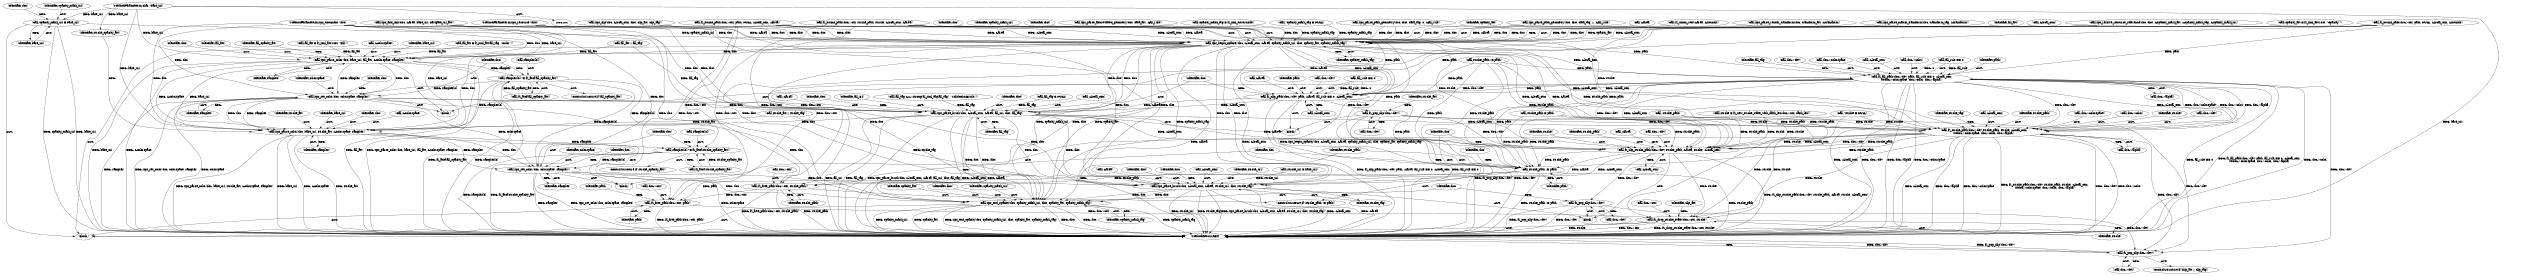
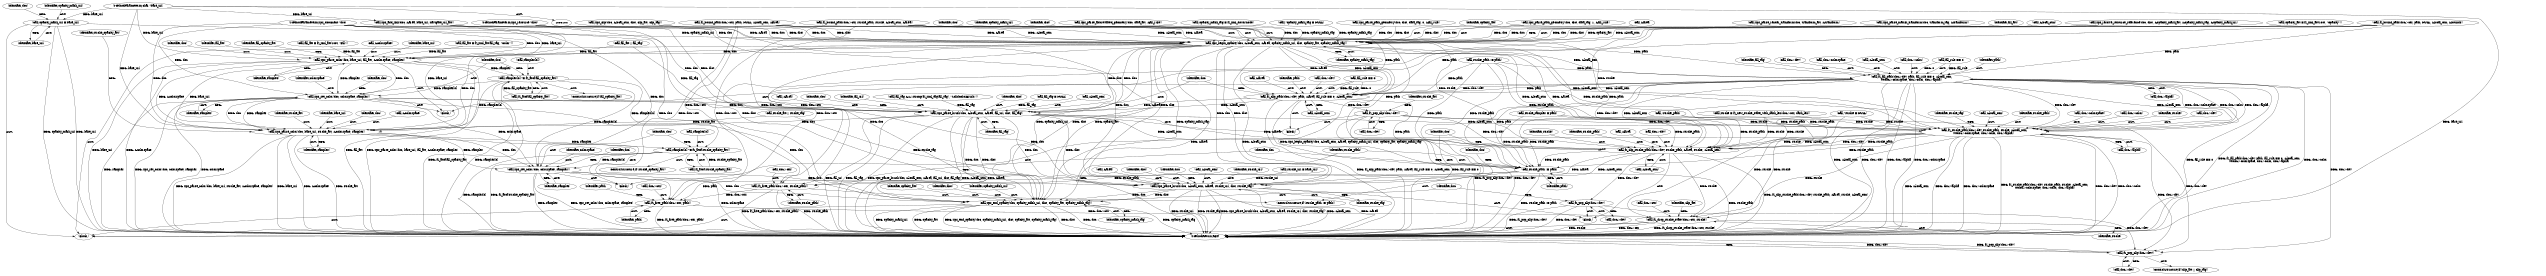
(106, 16) -> (271, 14)
(1693, 23) -> none
(1537, 114) -> (1537, 114)
